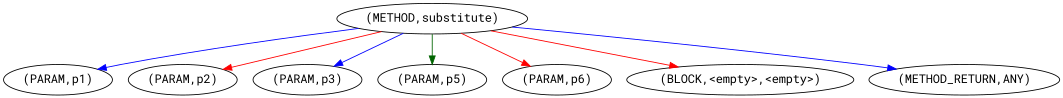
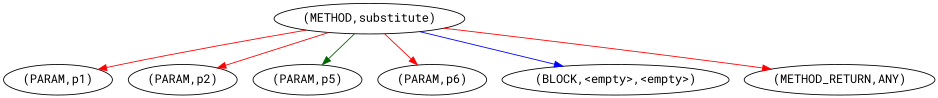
(232, 46) -> (206, 48)
(700, 46) -> (603, 48)
(580, 48) -> (487, 48)
(307, 80) -> none
